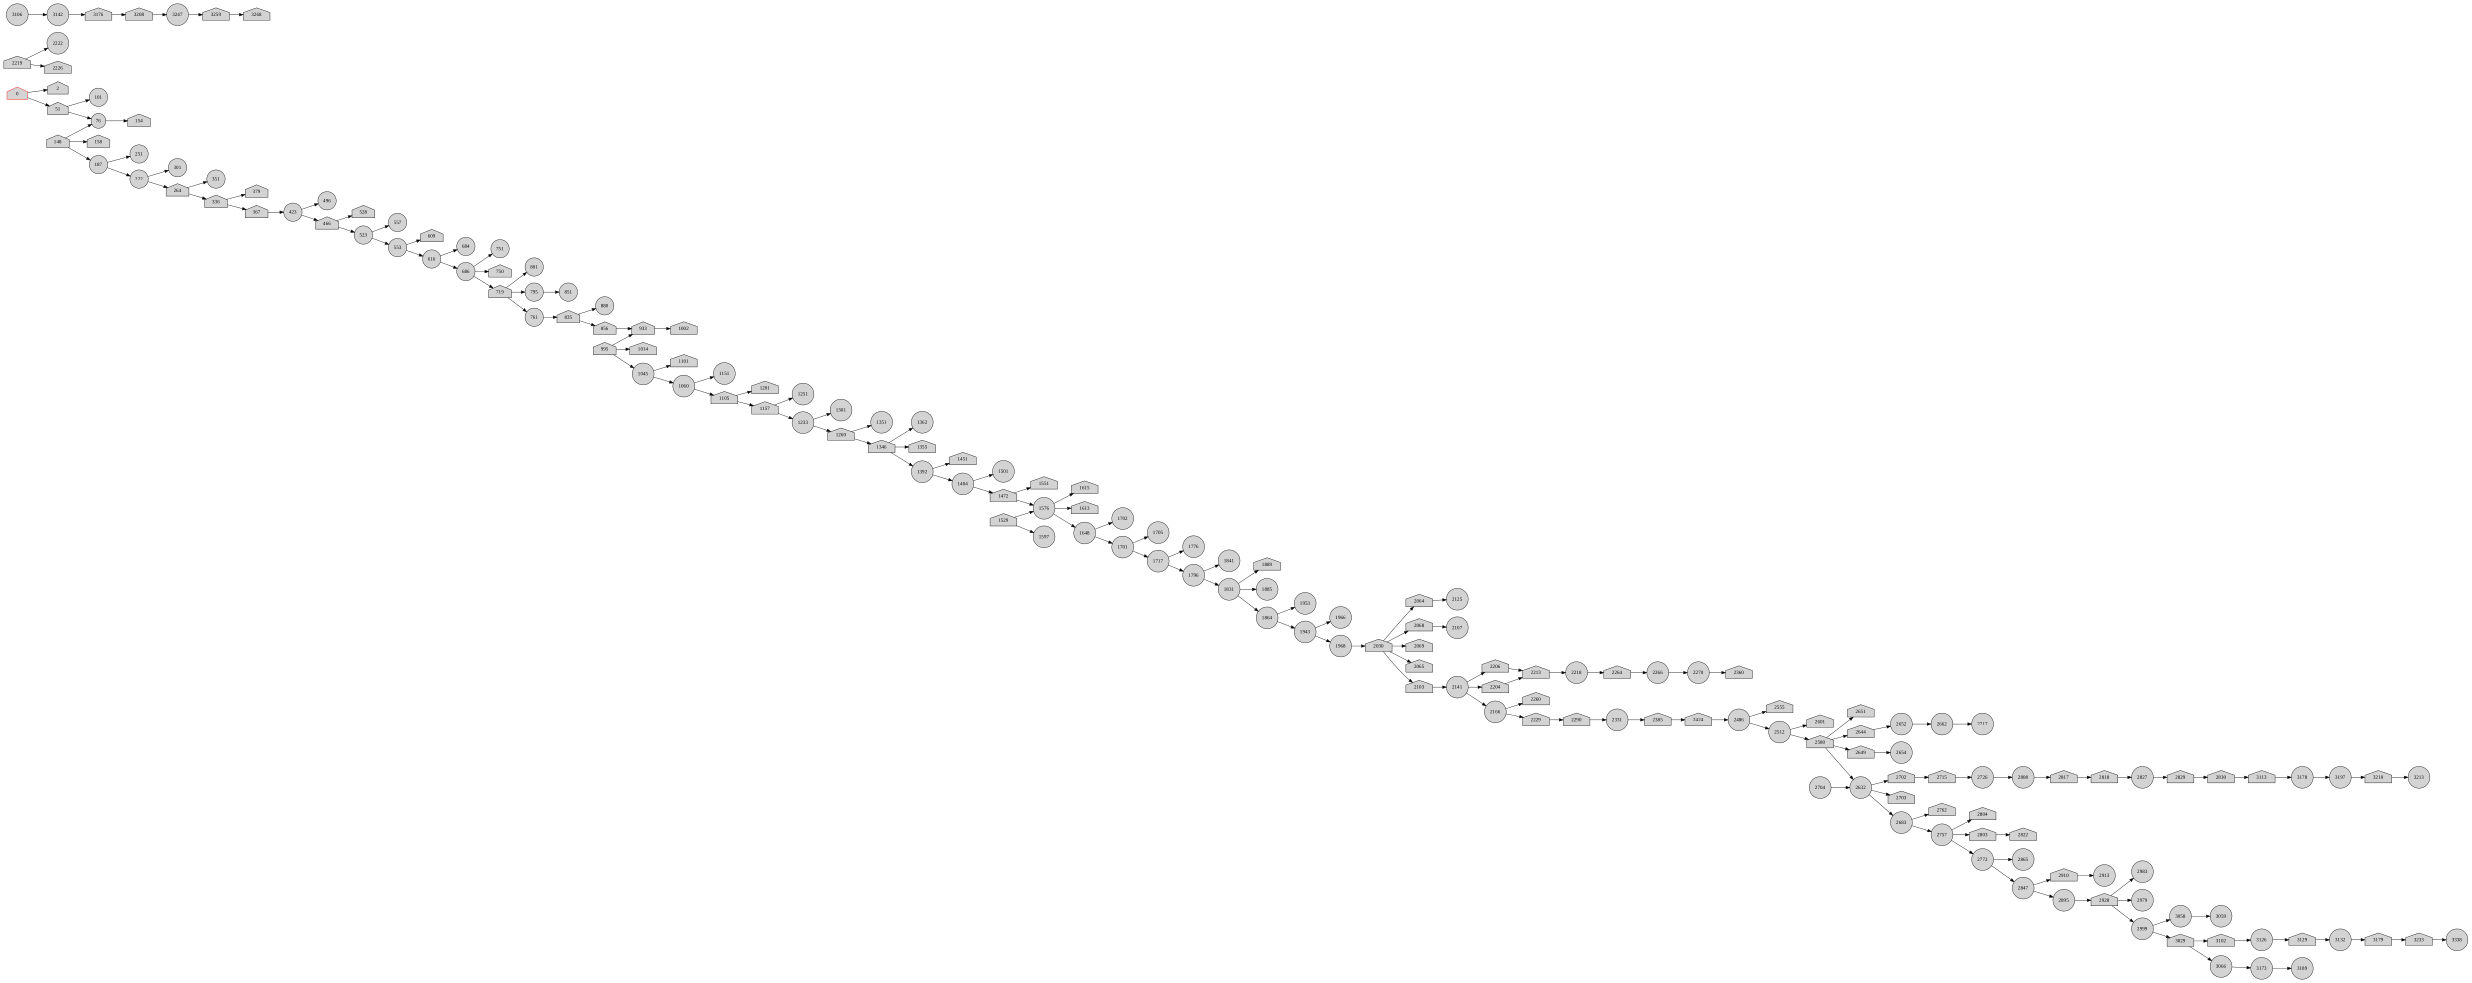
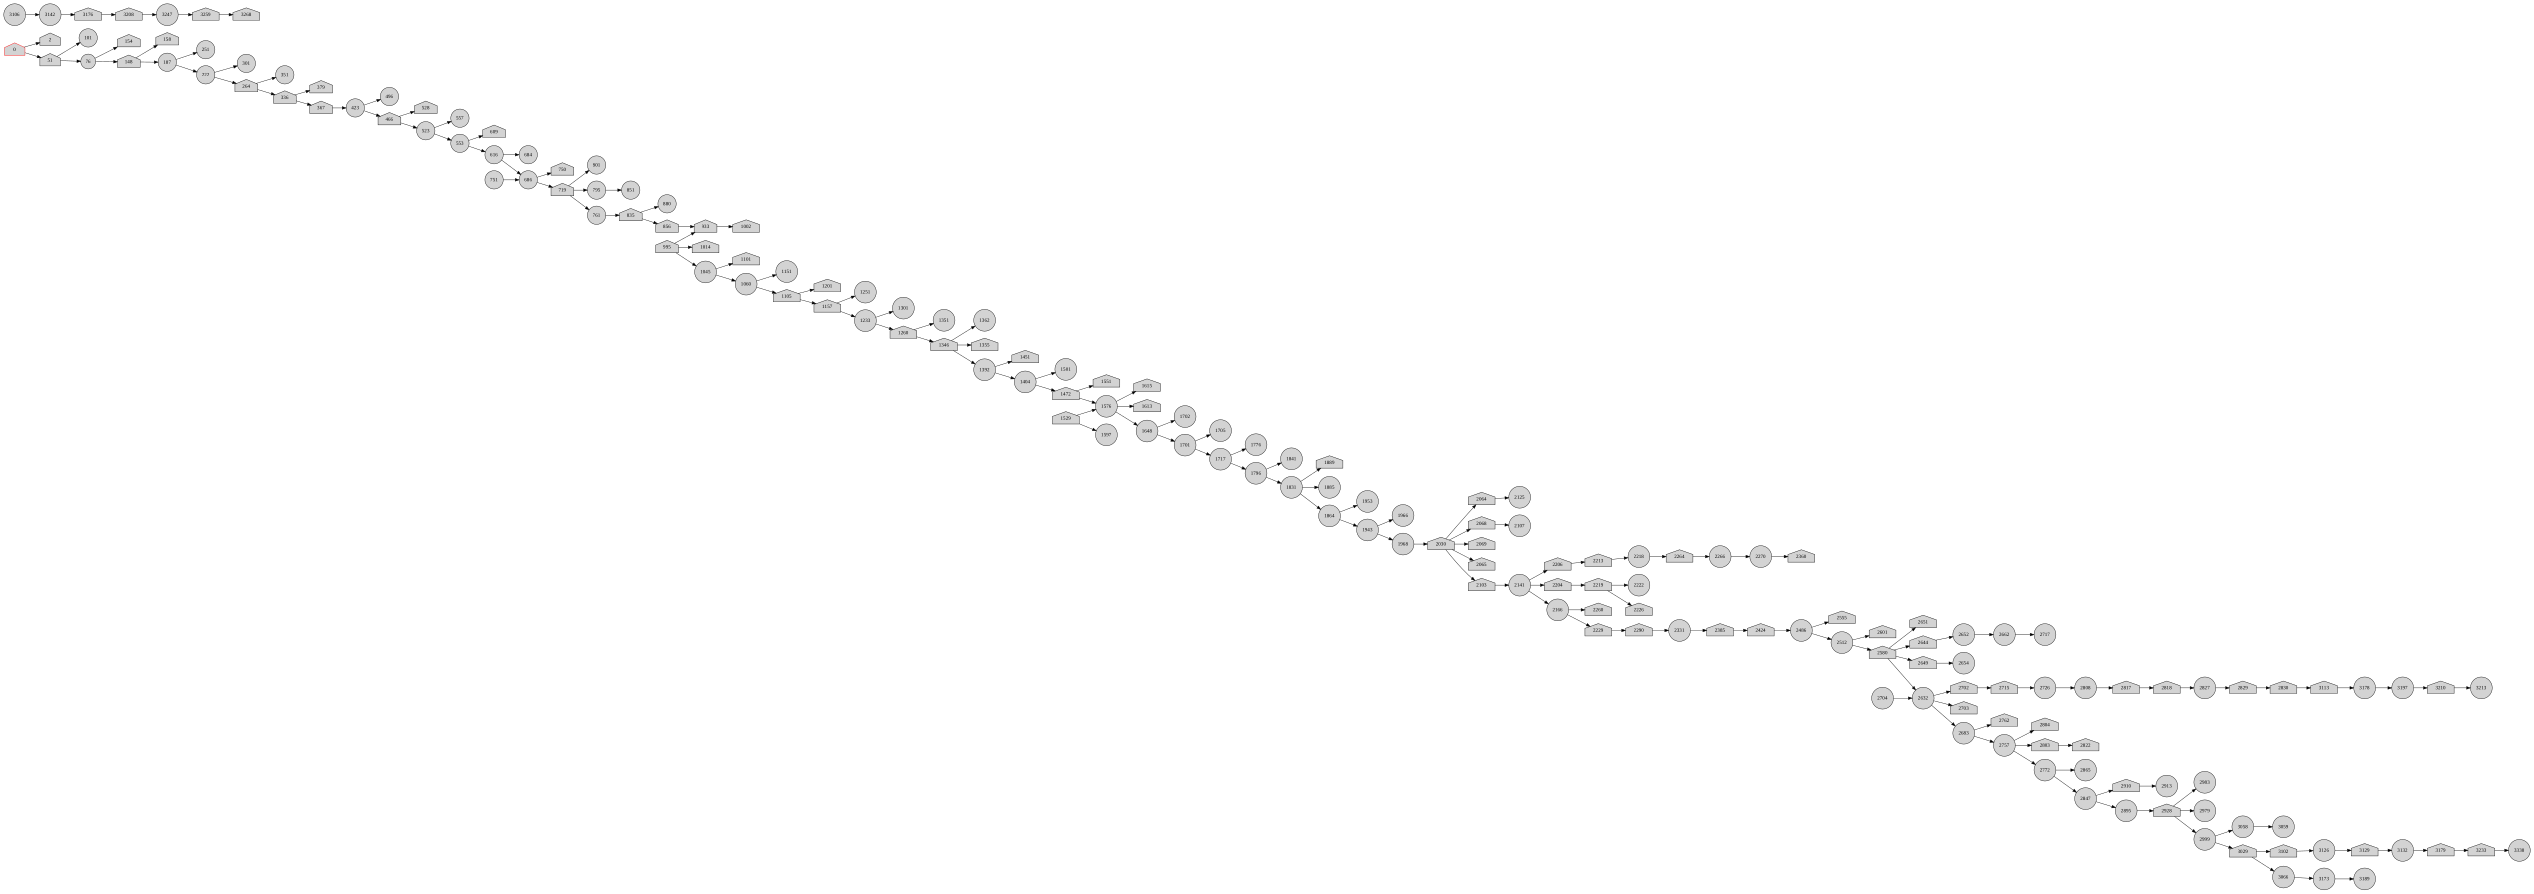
(77, 132) -> (105, 62)
(481, 261) -> (509, 180)
(1512, 681) -> (1576, 585)
